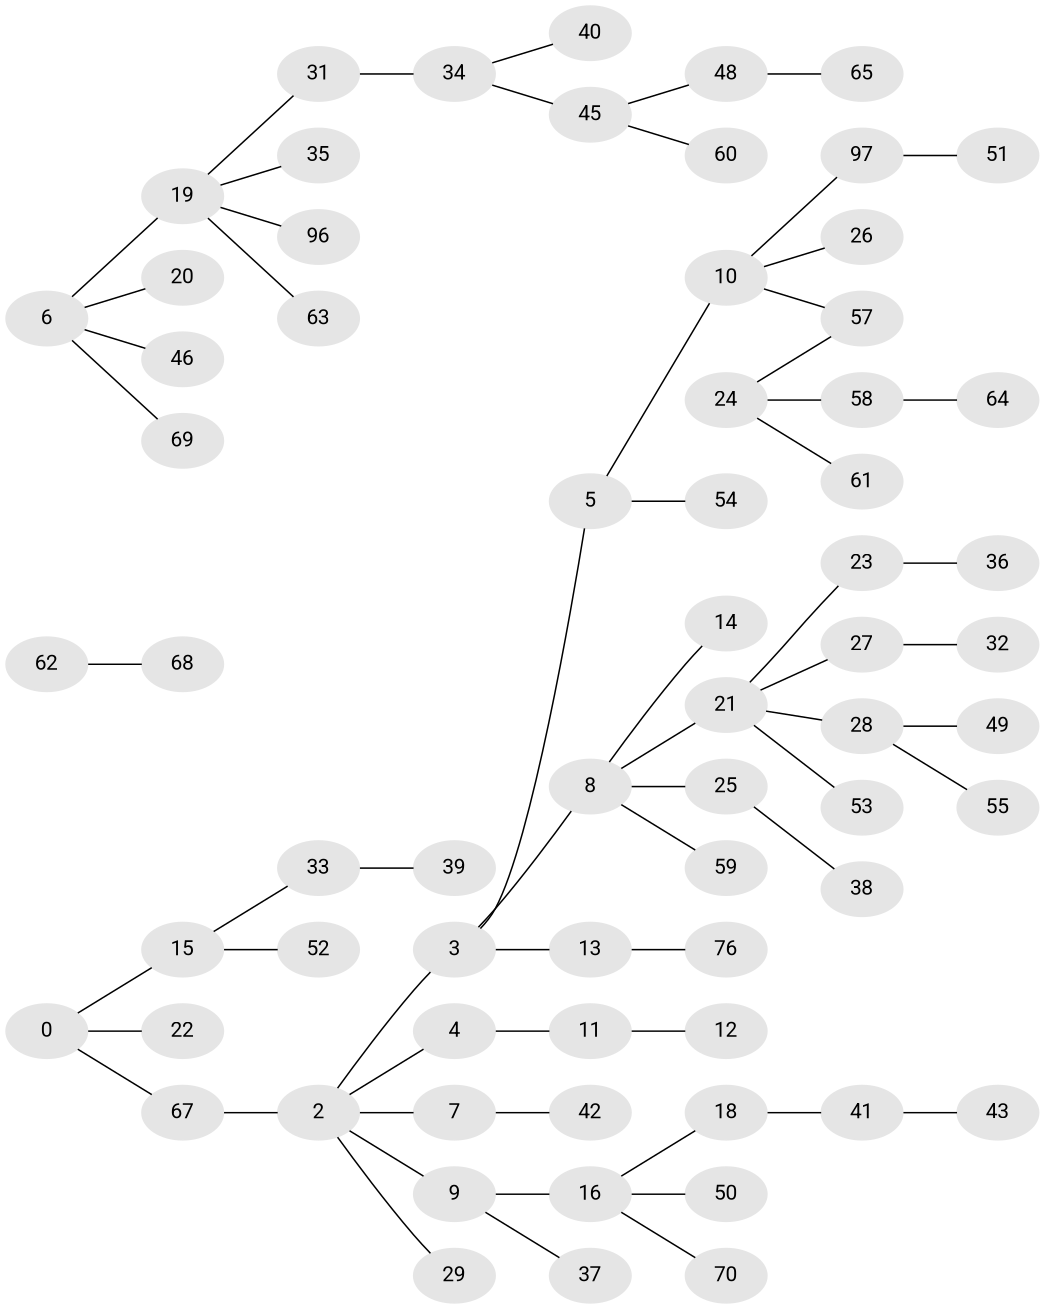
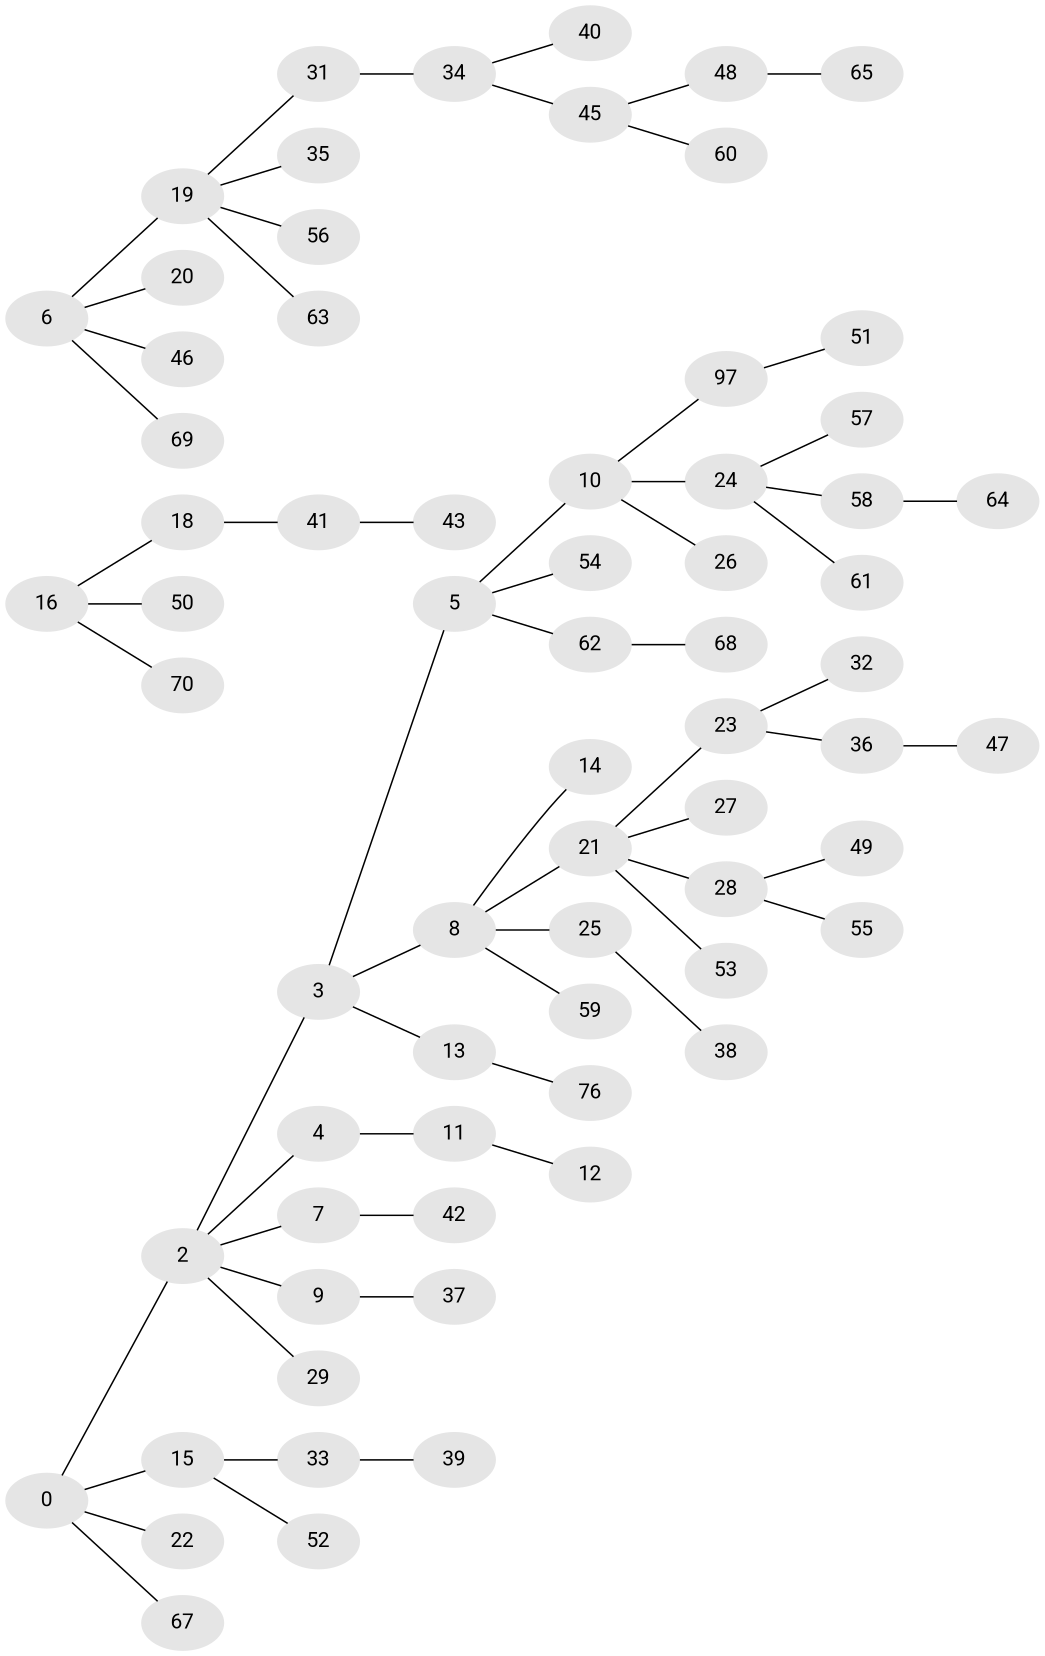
(319, 237) -> (319, 237)
(794, 298) -> (658, 482)
none -> (523, 624)
(930, 645) -> (794, 695)
none -> (998, 746)
(251, 1113) -> (115, 1378)
(523, 1194) -> none
